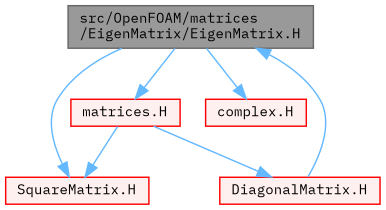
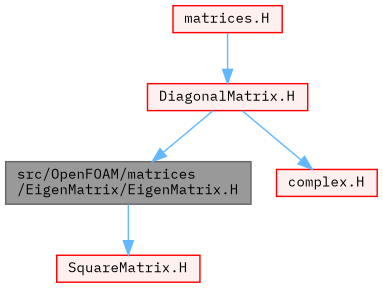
(160, 68) -> none
(222, 68) -> (272, 135)
(105, 146) -> none
